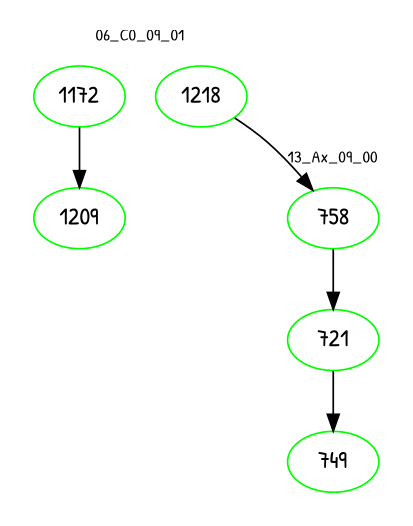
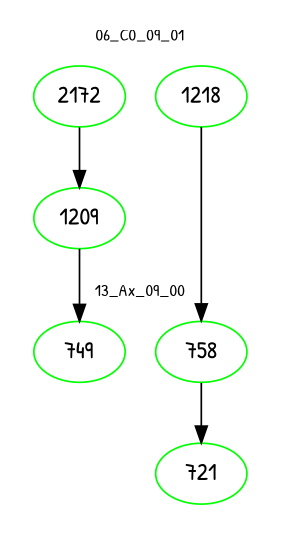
(80, 96) -> (80, 96)
(333, 393) -> (80, 286)
